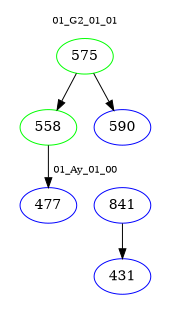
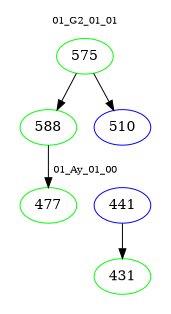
(48, 127) -> (48, 127)
(122, 127) -> (122, 127)
(48, 205) -> (48, 205)
(122, 205) -> (122, 205)
(122, 276) -> (122, 276)
